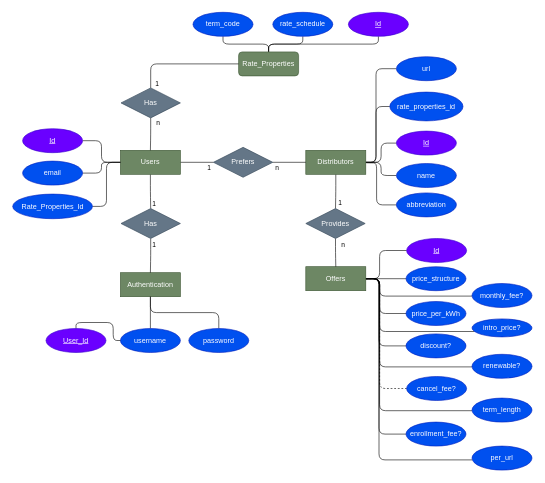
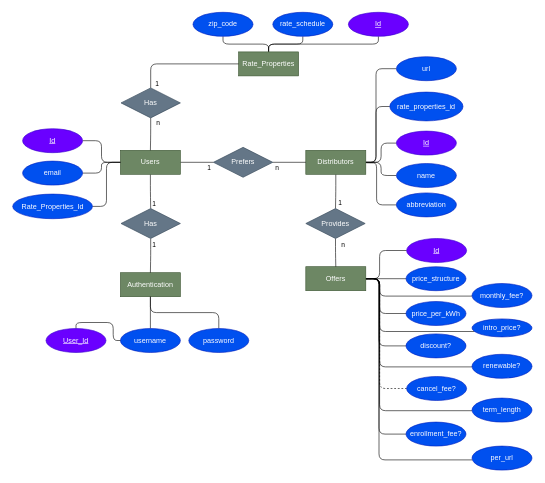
(223, 24) -> (223, 24)
(269, 64) -> (269, 64)
